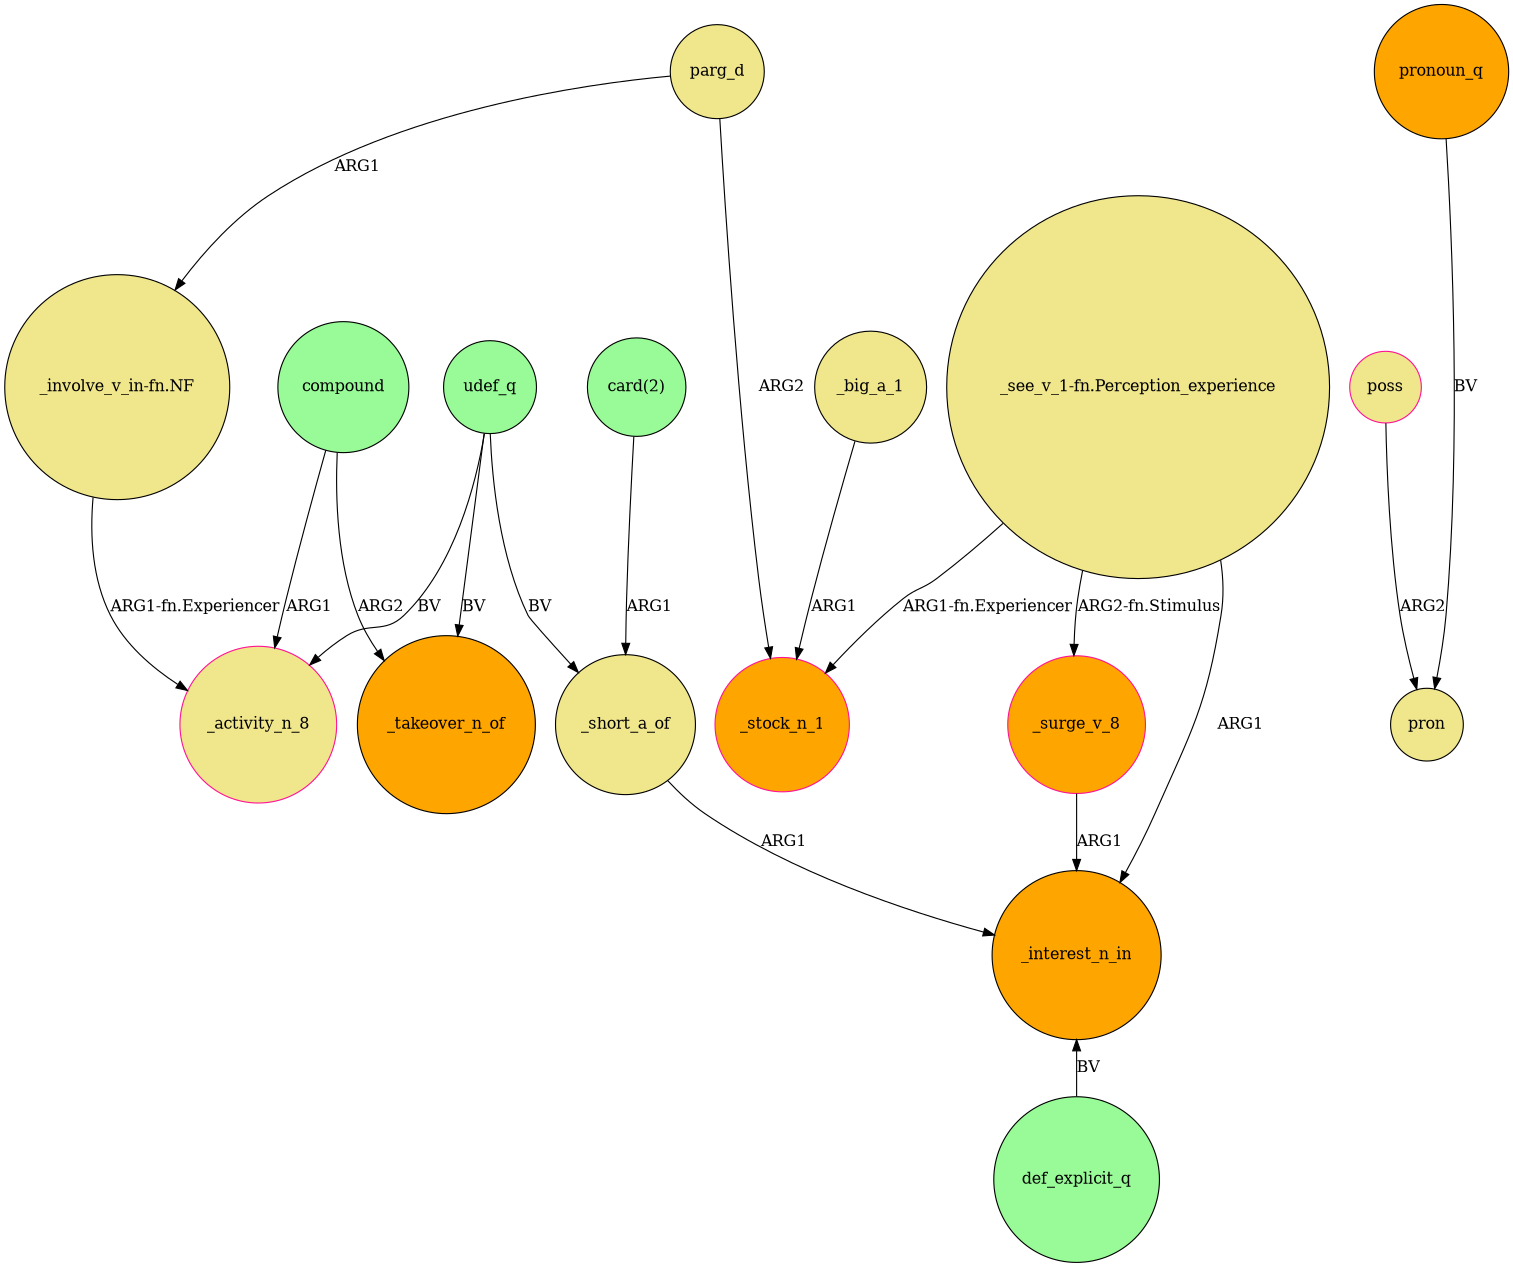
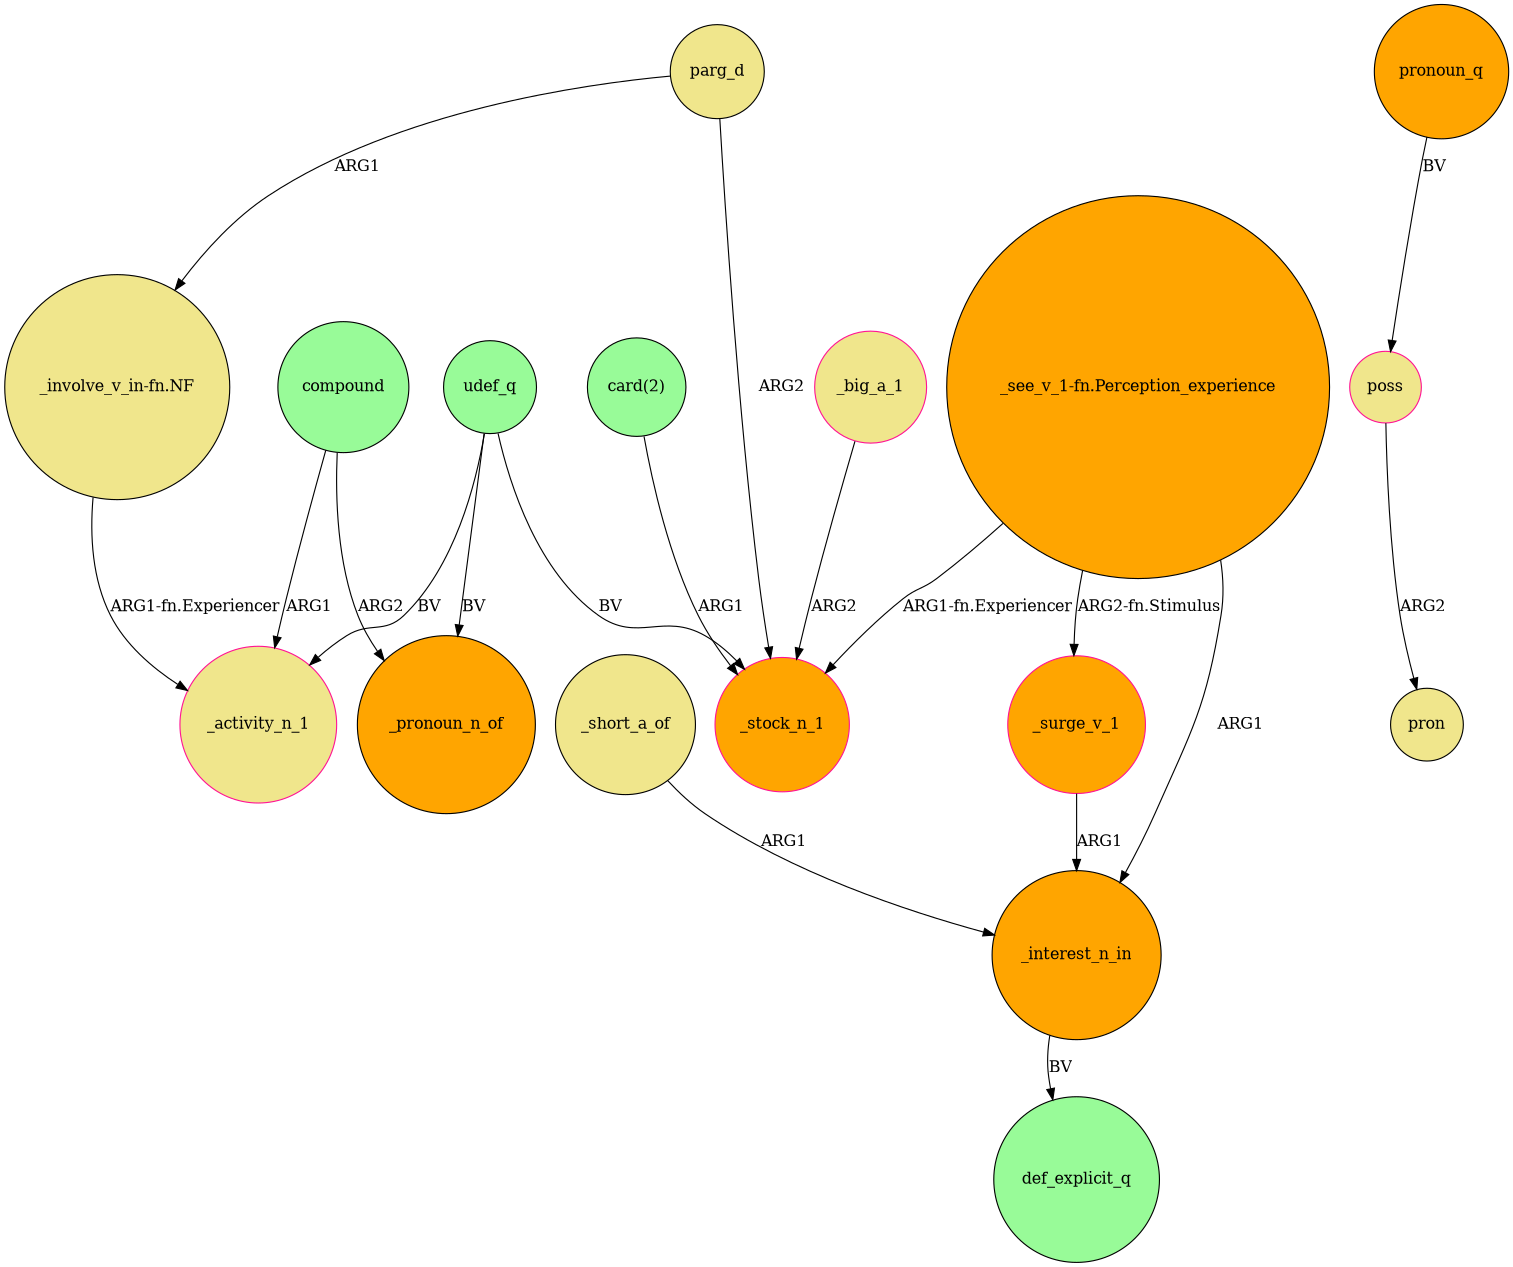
(871, 387) -> (871, 387)
(1138, 387) -> (1138, 387)
(1454, 408) -> (1408, 239)
(629, 540) -> (674, 556)
(508, 558) -> (576, 596)
(834, 607) -> (834, 607)
(258, 725) -> (258, 725)
(446, 725) -> (446, 725)
(1077, 725) -> (1077, 725)
(1077, 1074) -> (1048, 1062)
